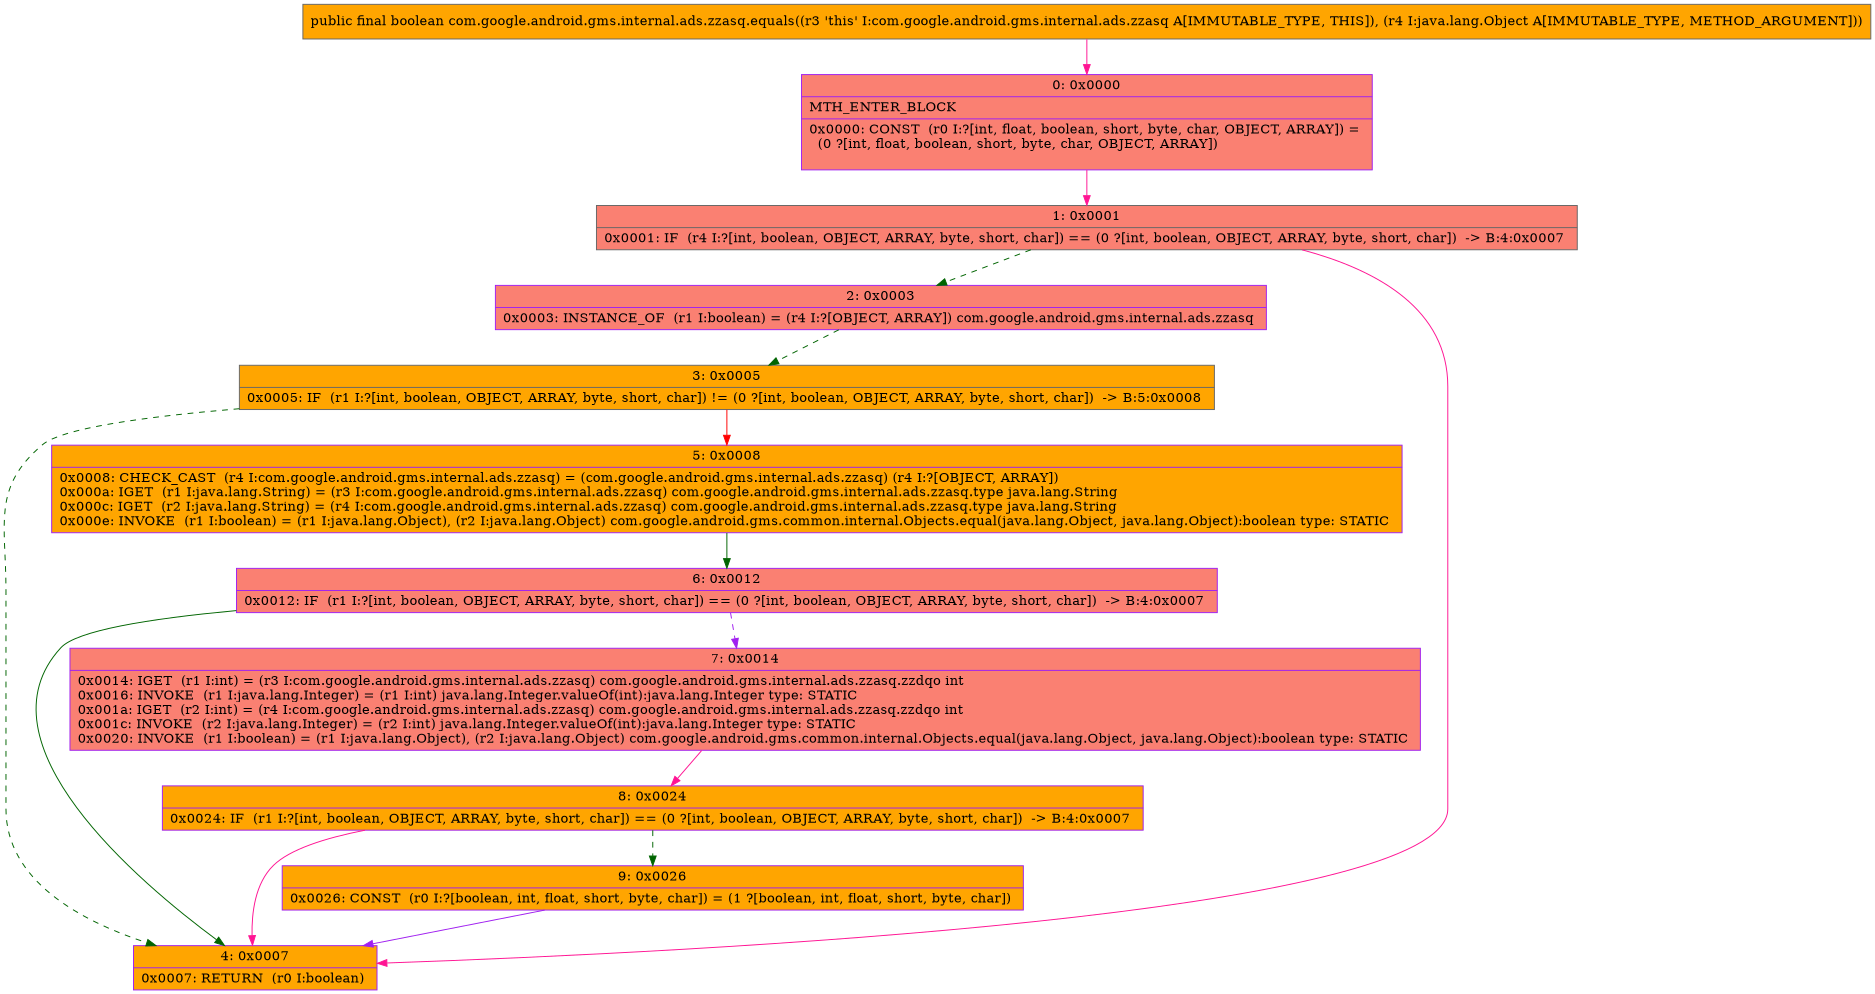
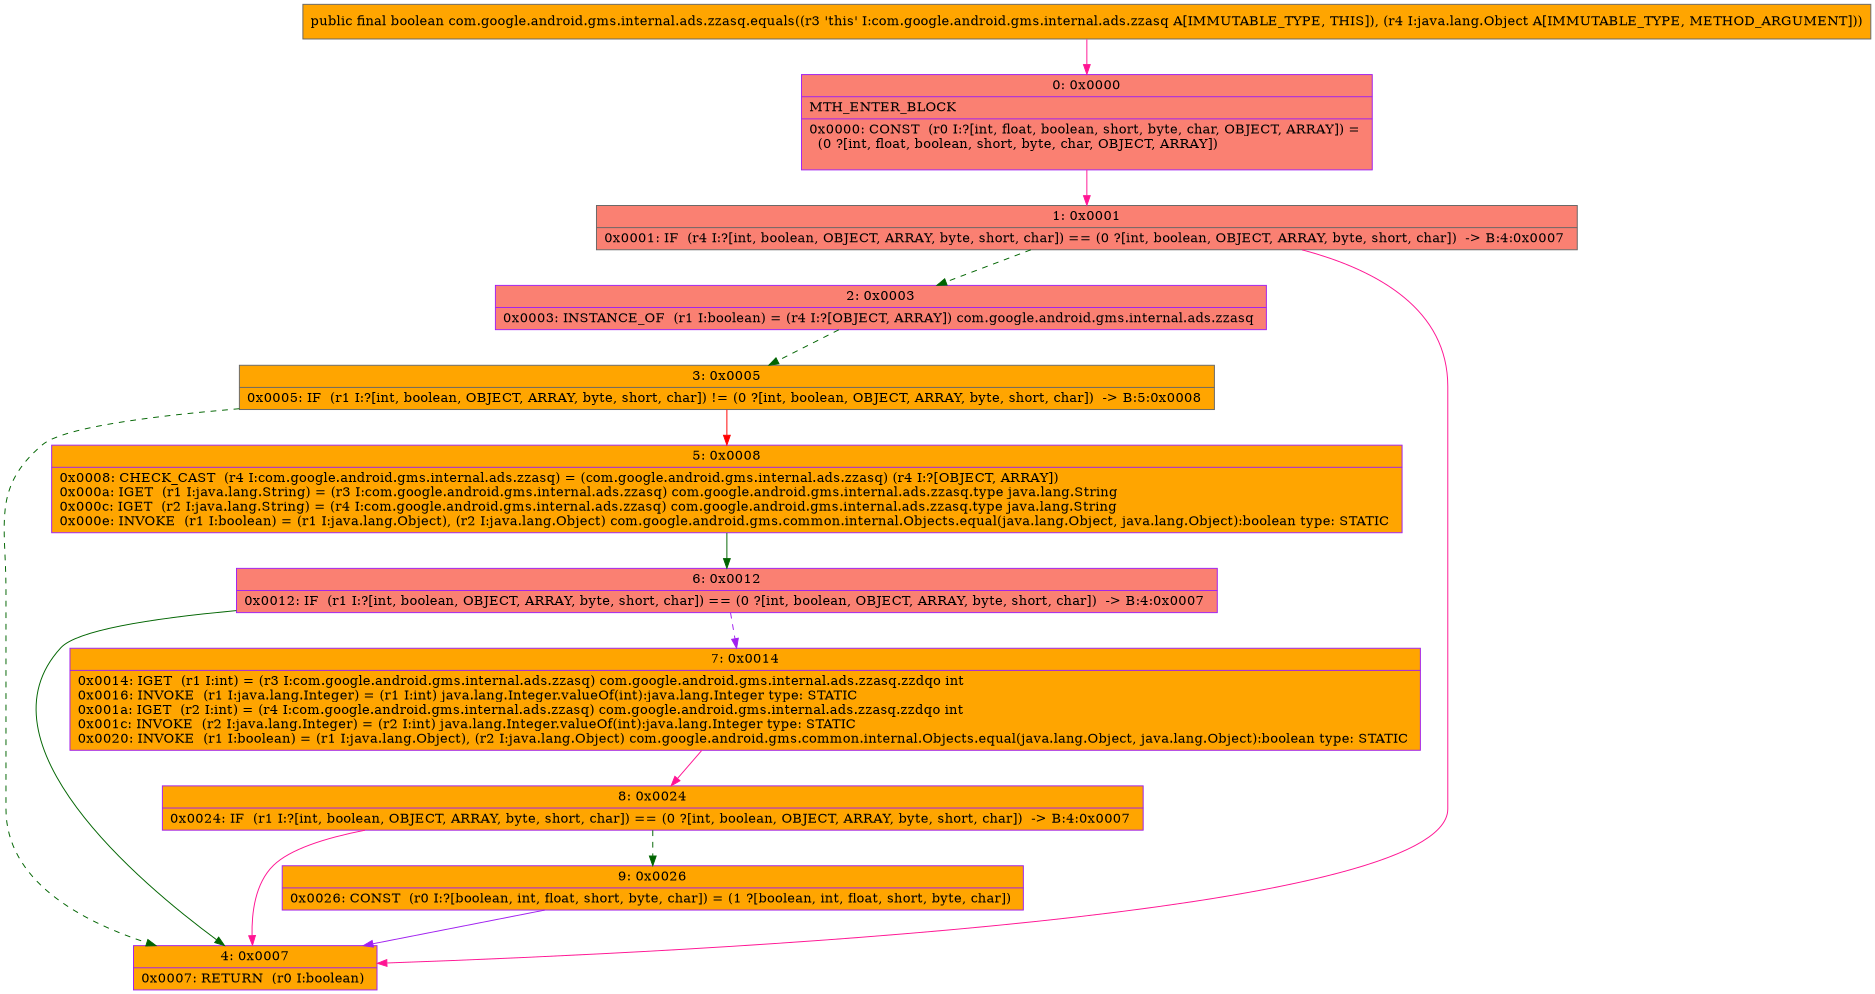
(745, 699) -> (745, 699)
